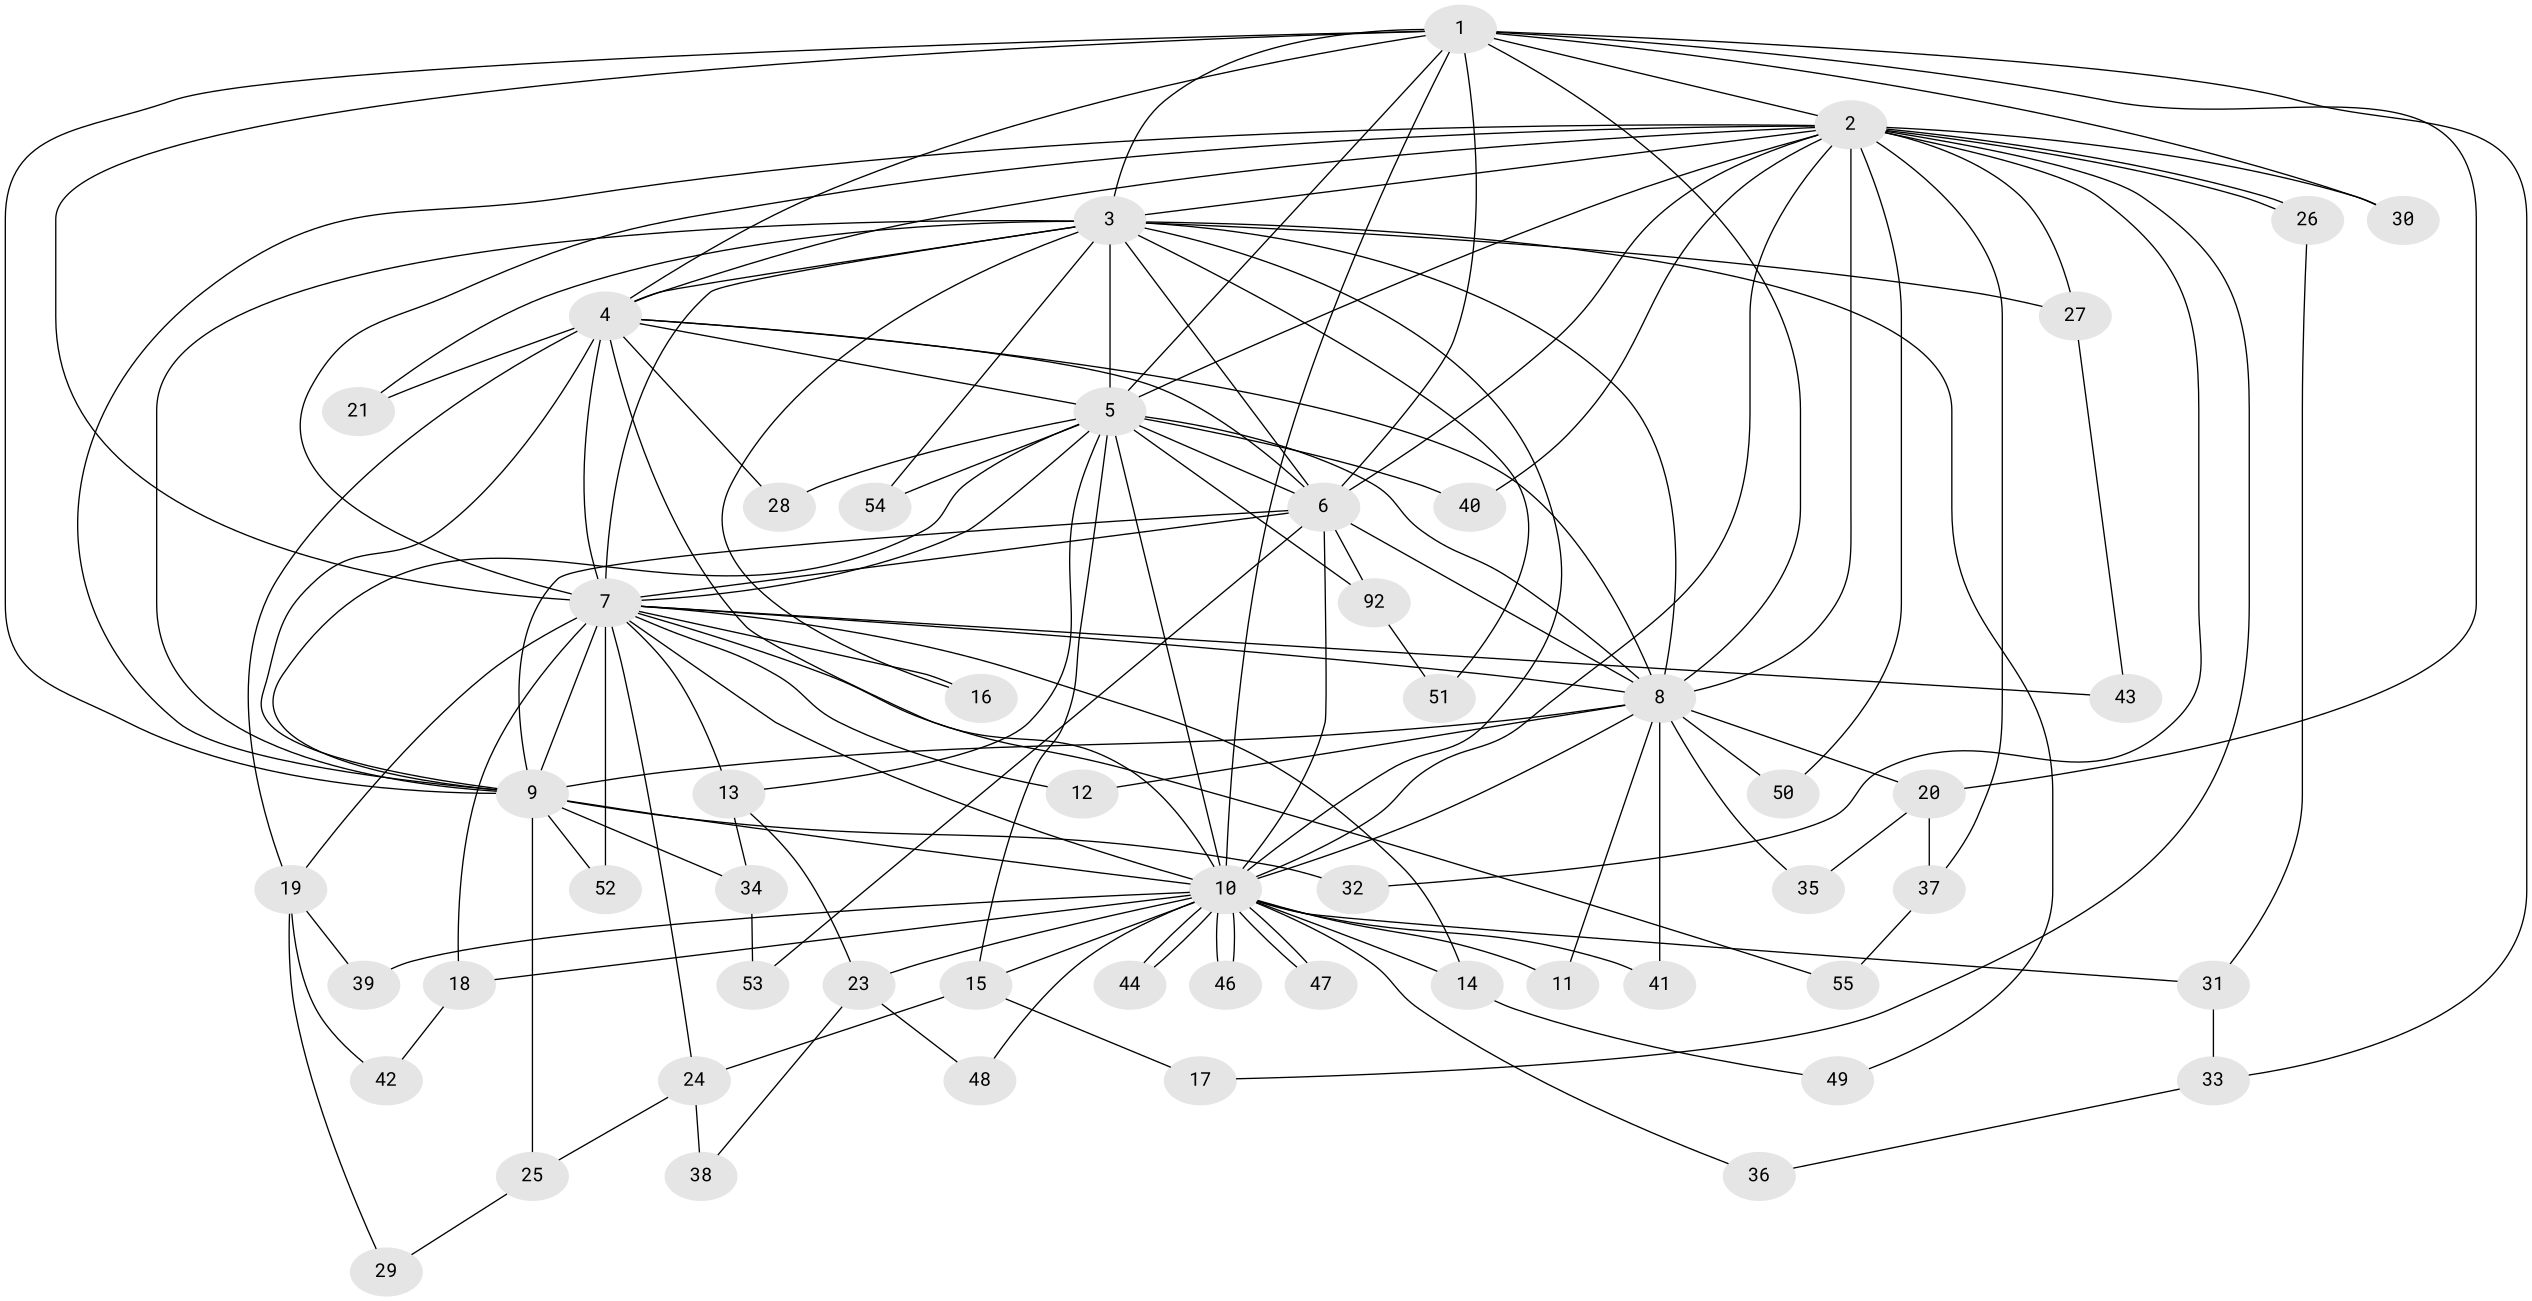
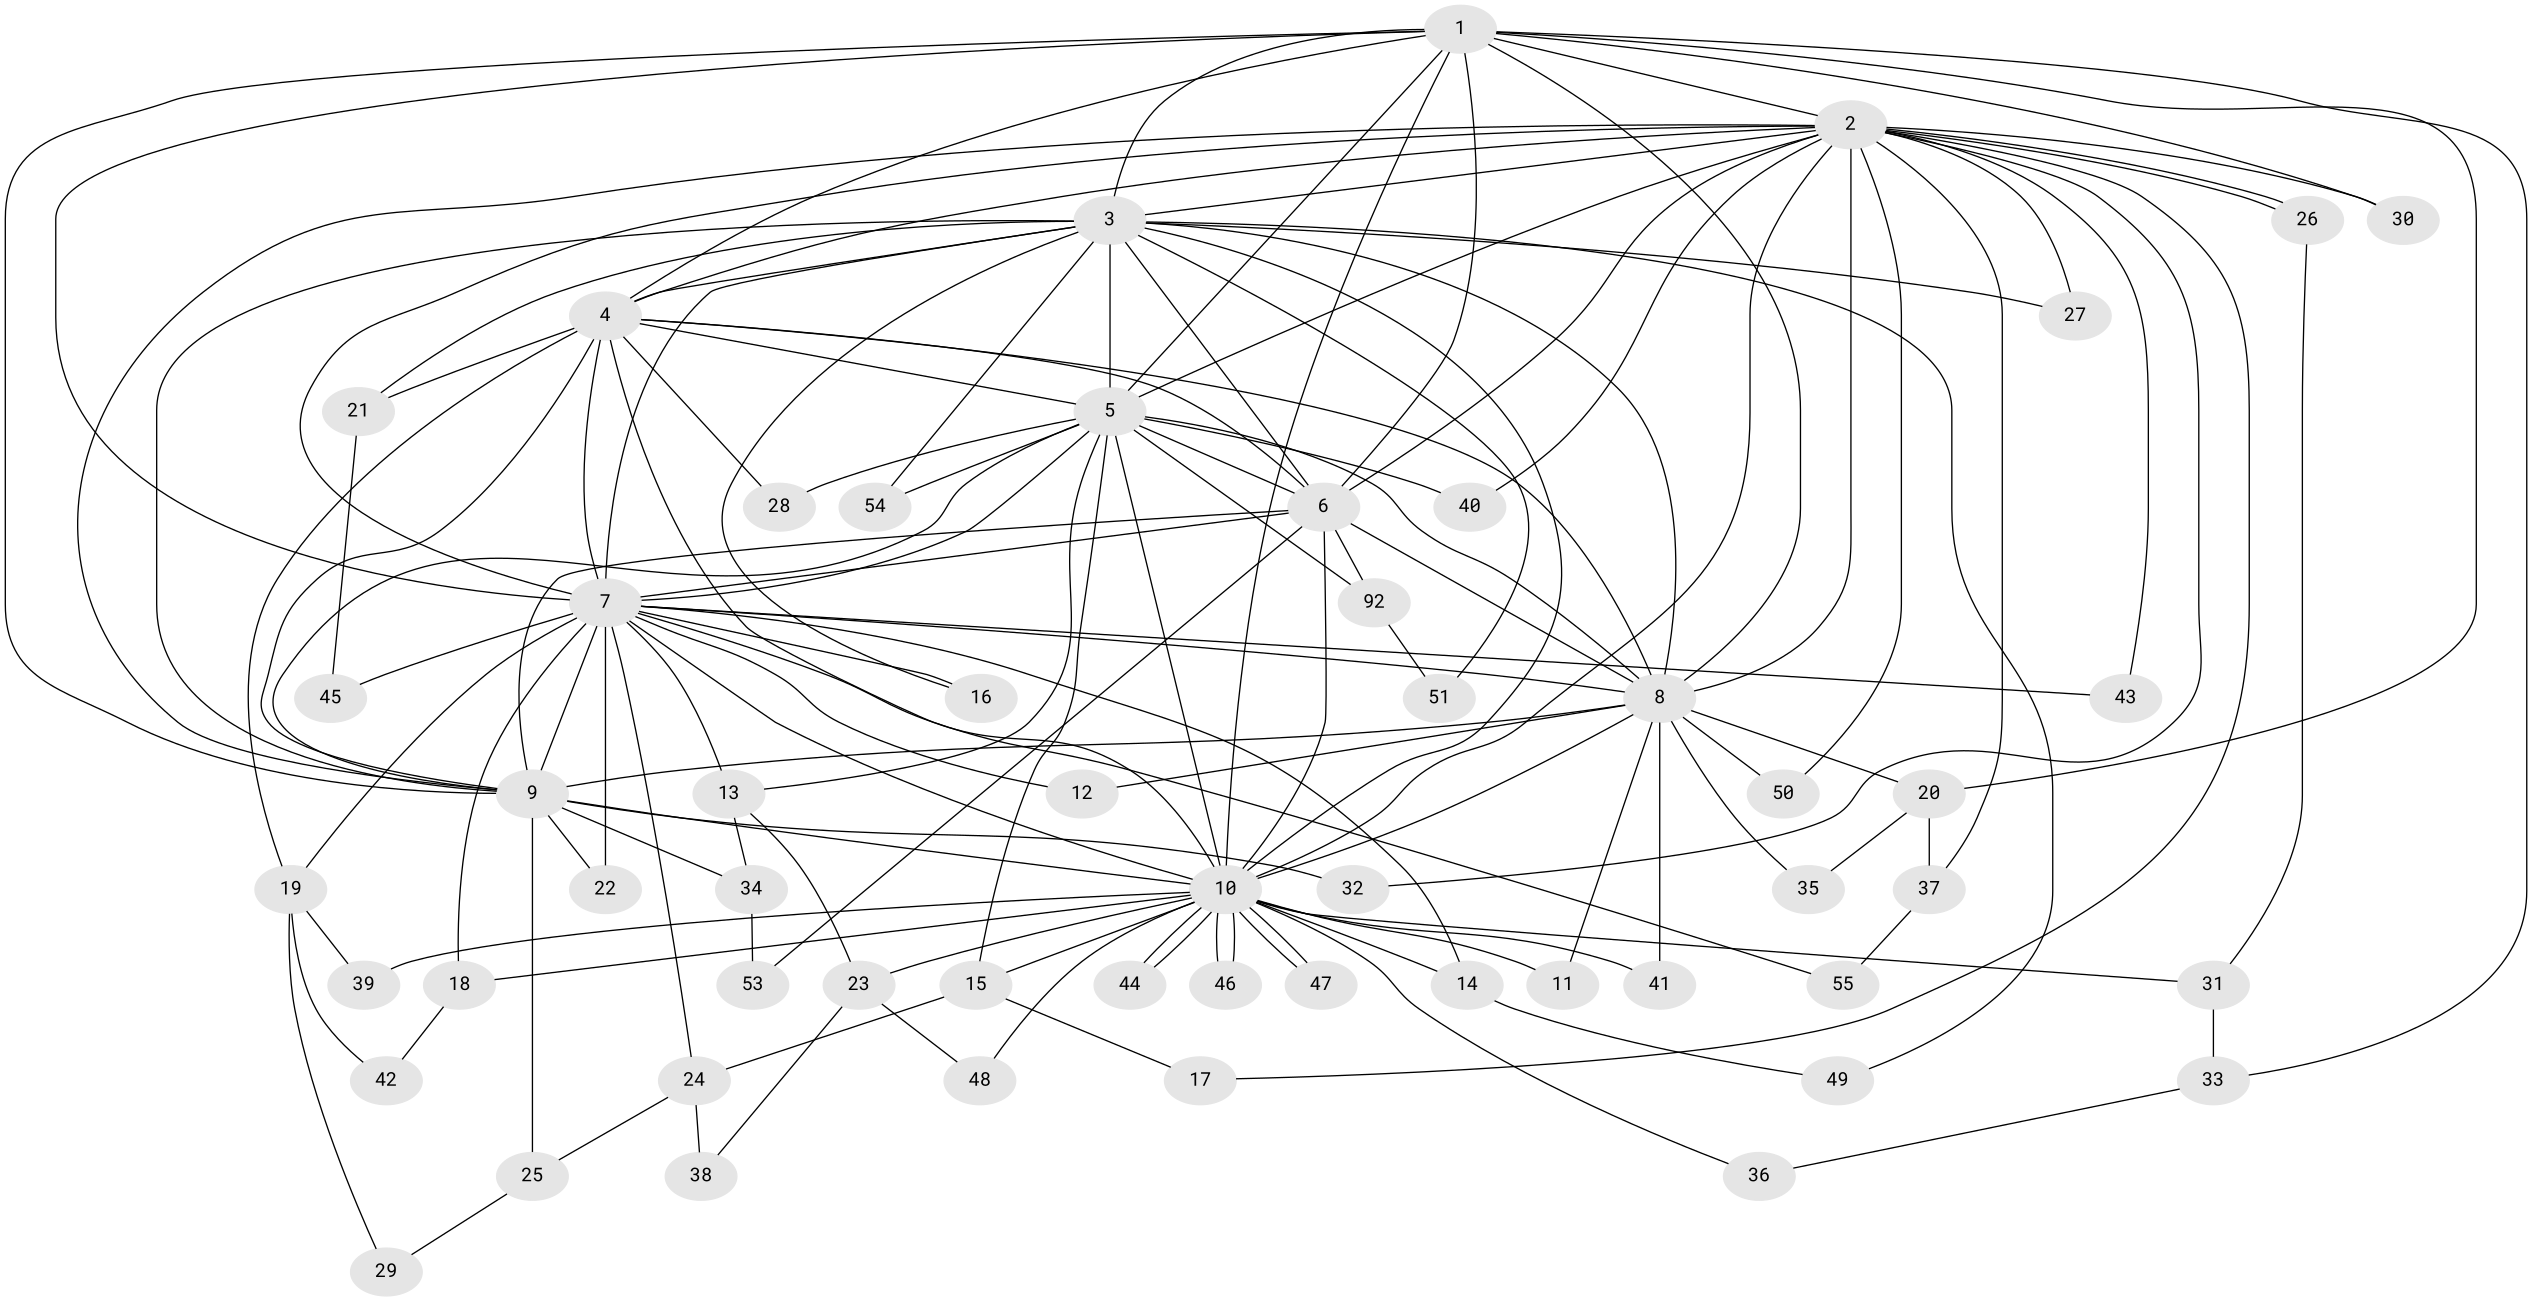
(2101, 507) -> (2143, 329)
none -> (331, 698)
(605, 890) -> (605, 890)
